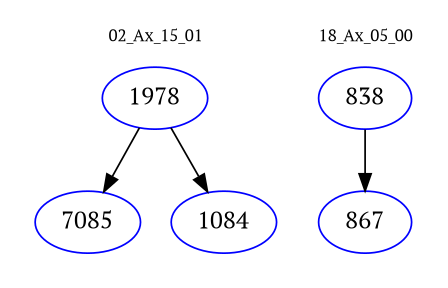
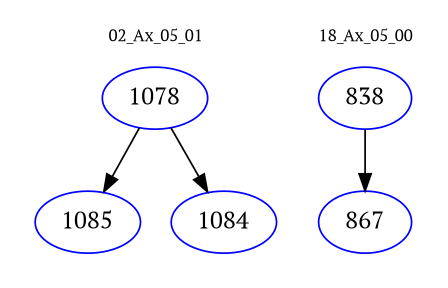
(156, 37) -> (156, 37)
(155, 98) -> (155, 98)
(88, 222) -> (88, 222)
